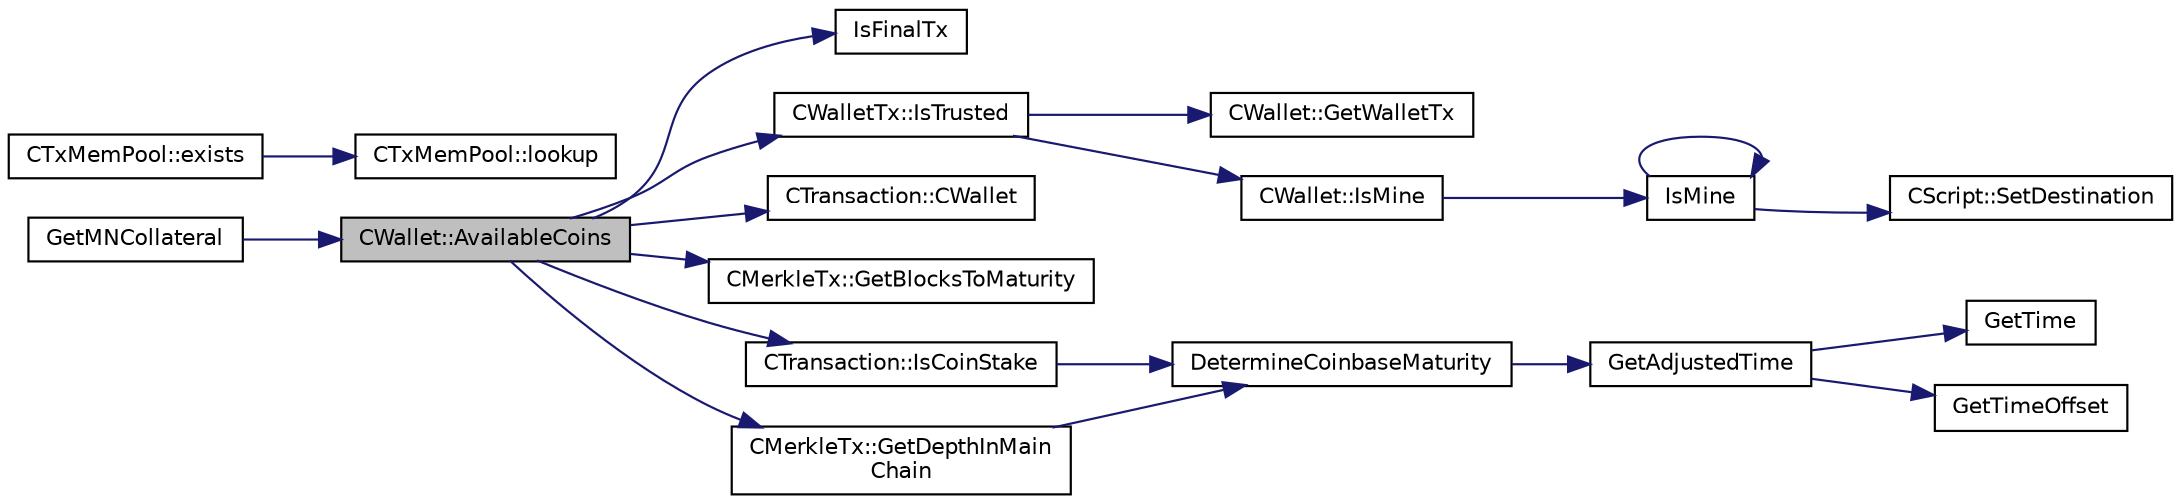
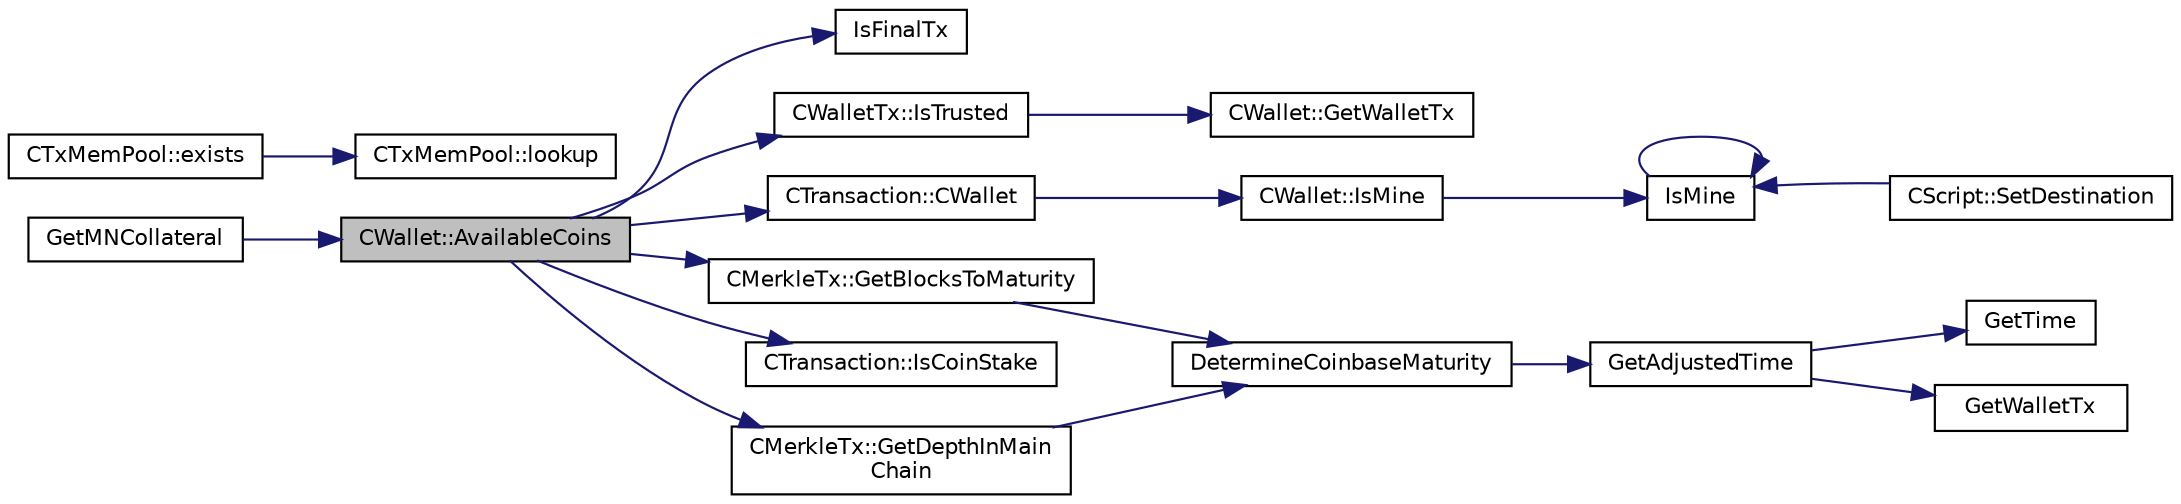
(1116, 155) -> (1127, 198)
(1811, 212) -> (1833, 183)
(1103, 364) -> (1111, 321)
(2031, 408) -> (2031, 408)
